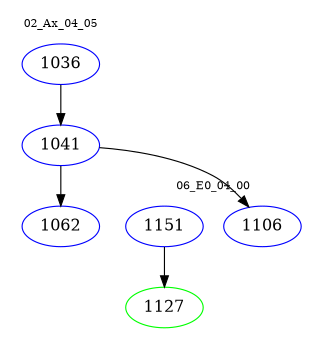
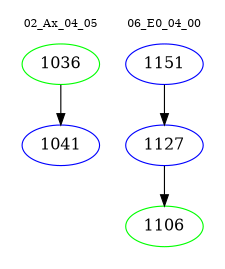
(61, 64) -> (61, 64)
(175, 161) -> (164, 180)
(61, 226) -> none
(262, 226) -> (164, 226)
(164, 308) -> (164, 145)
